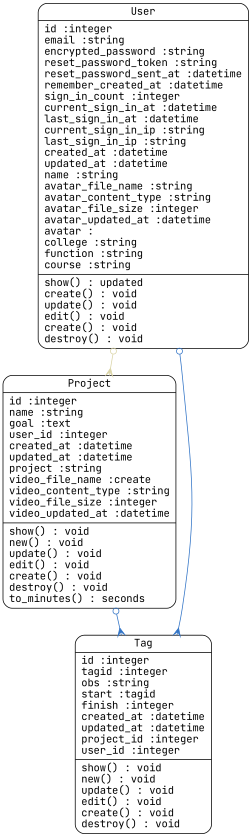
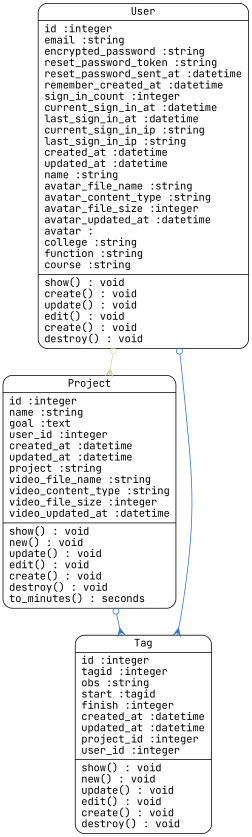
(94, 283) -> (85, 283)
(80, 480) -> (80, 480)
